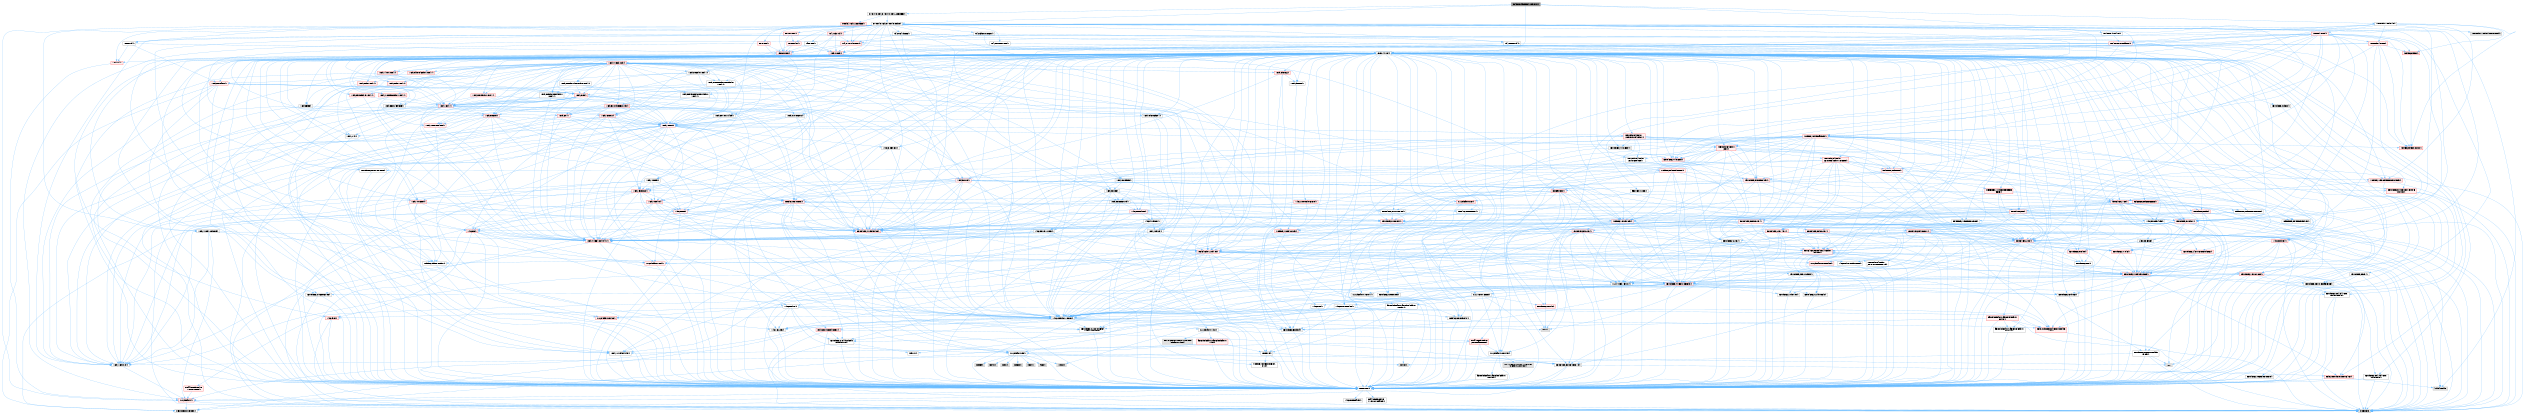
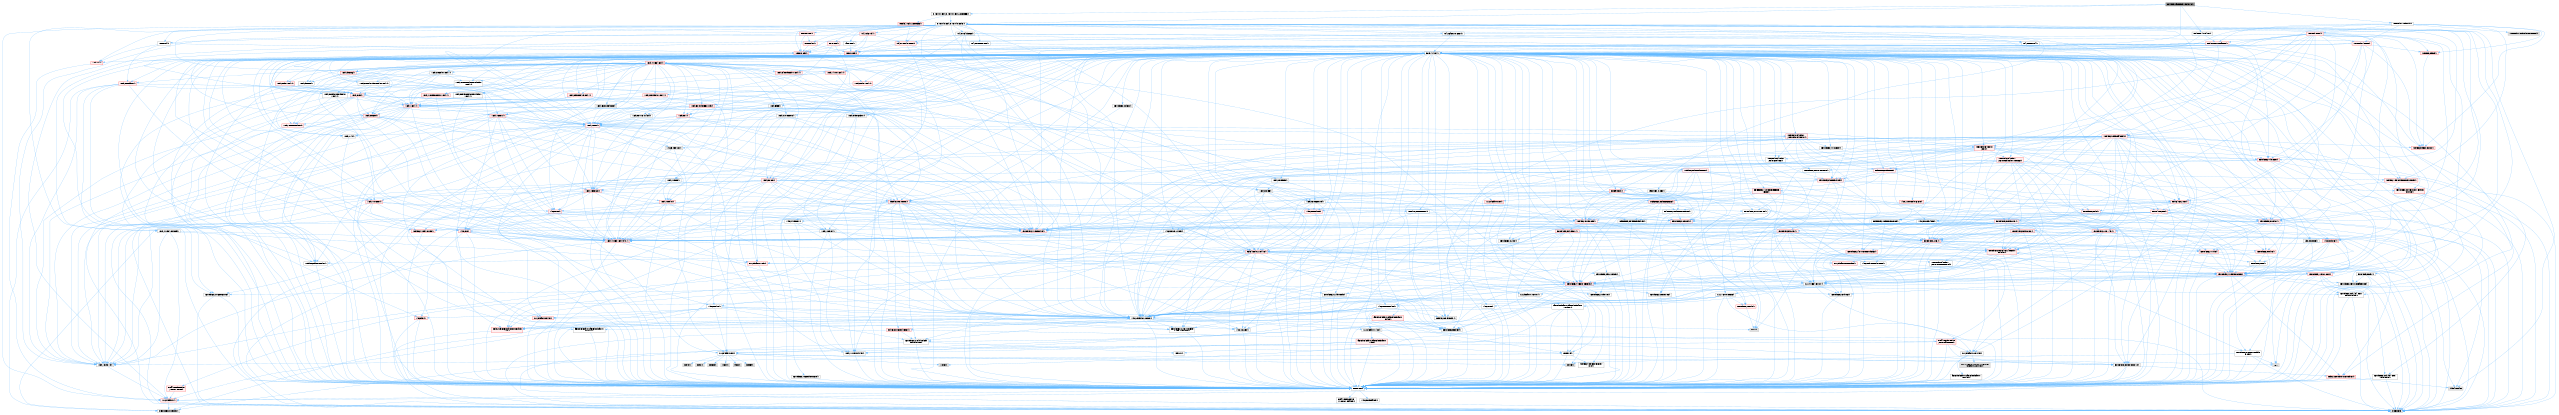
(1178, 342) -> none
